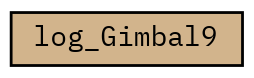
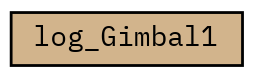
(127, 39) -> (127, 39)
